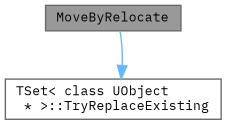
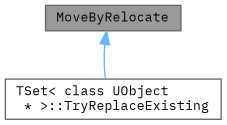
(122, 48) -> (104, 62)
